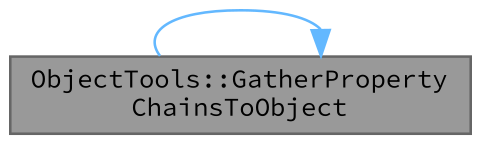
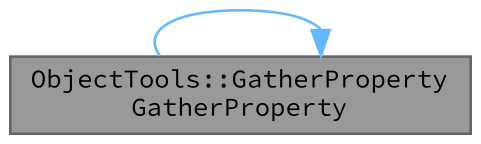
(241, 95) -> (241, 95)
